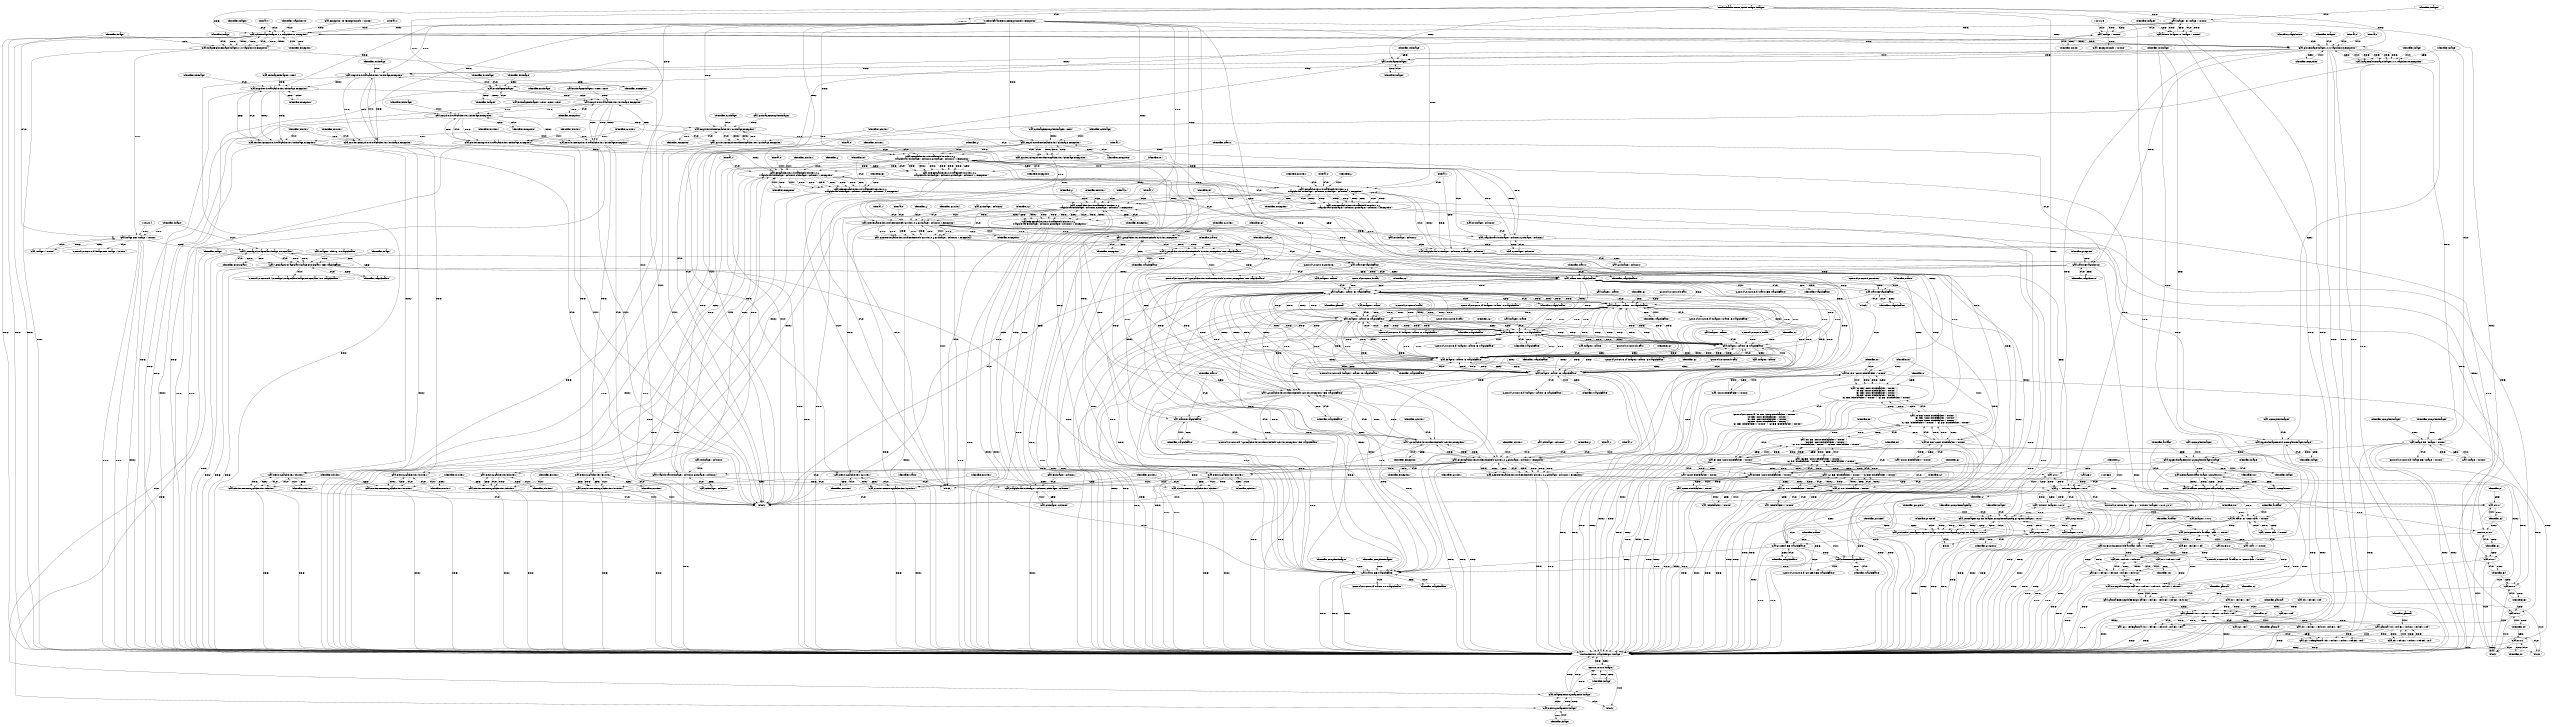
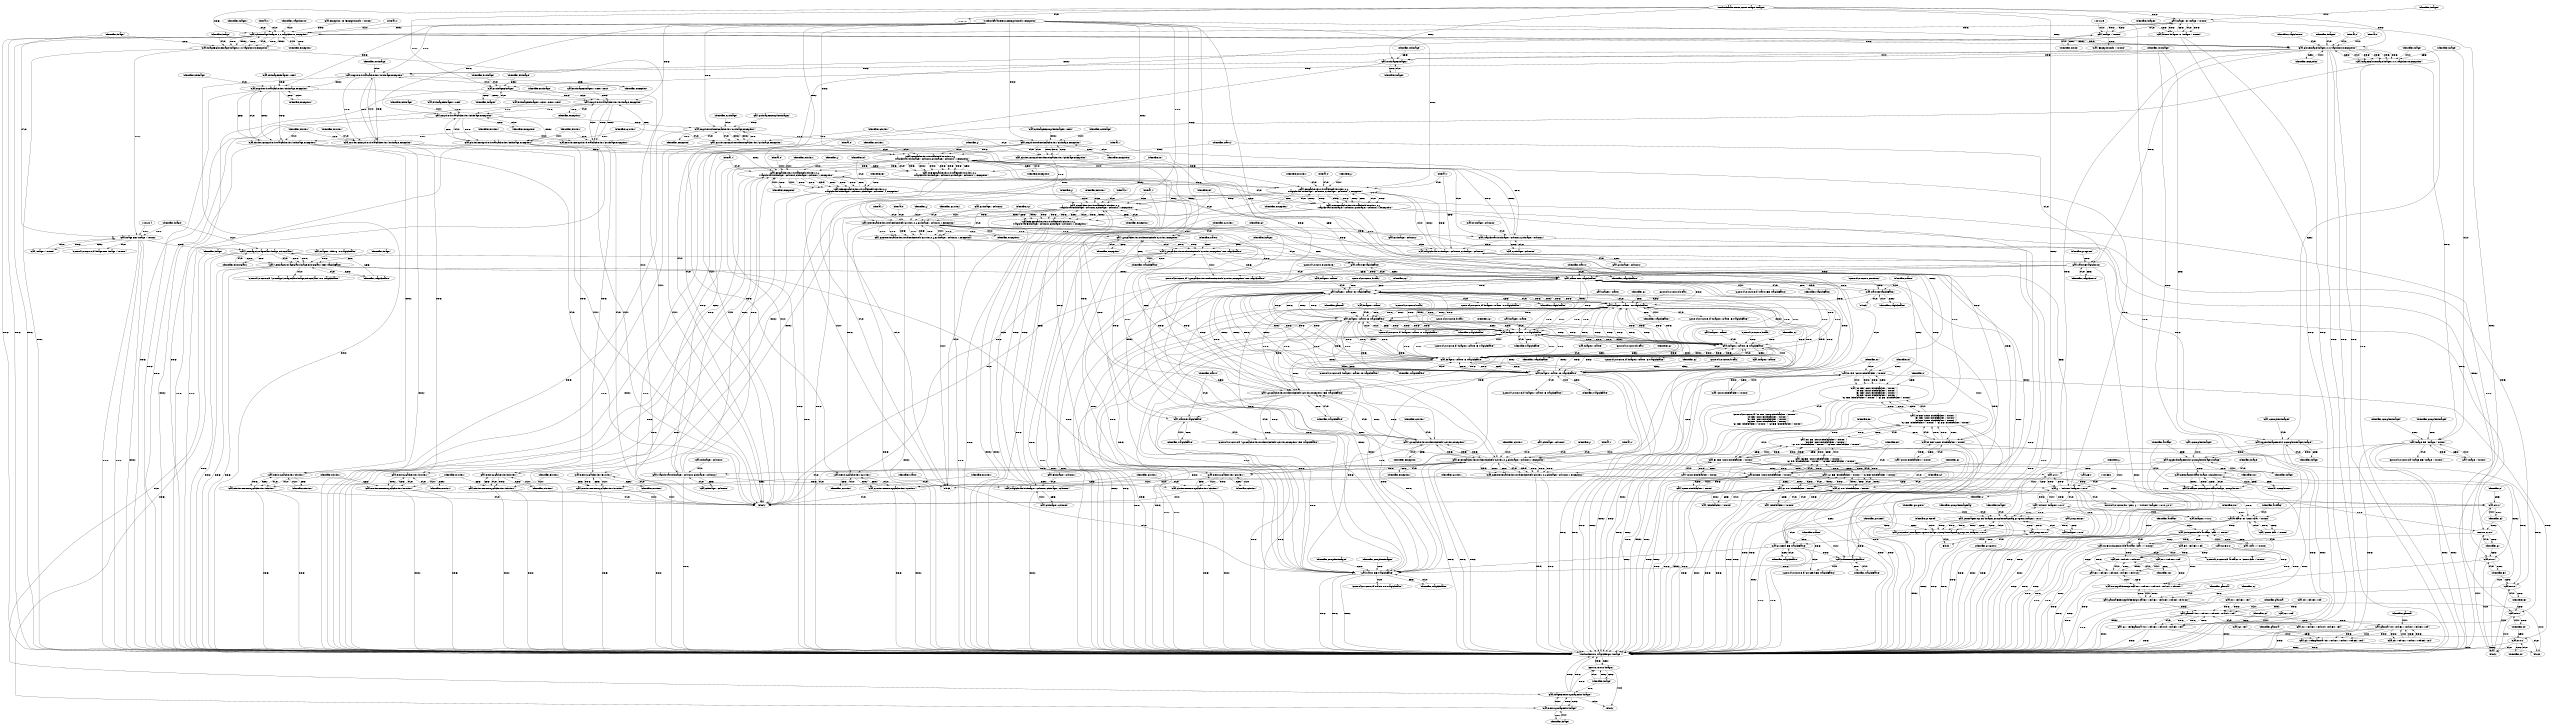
none -> (444, 102)
(2052, 497) -> (2052, 497)
